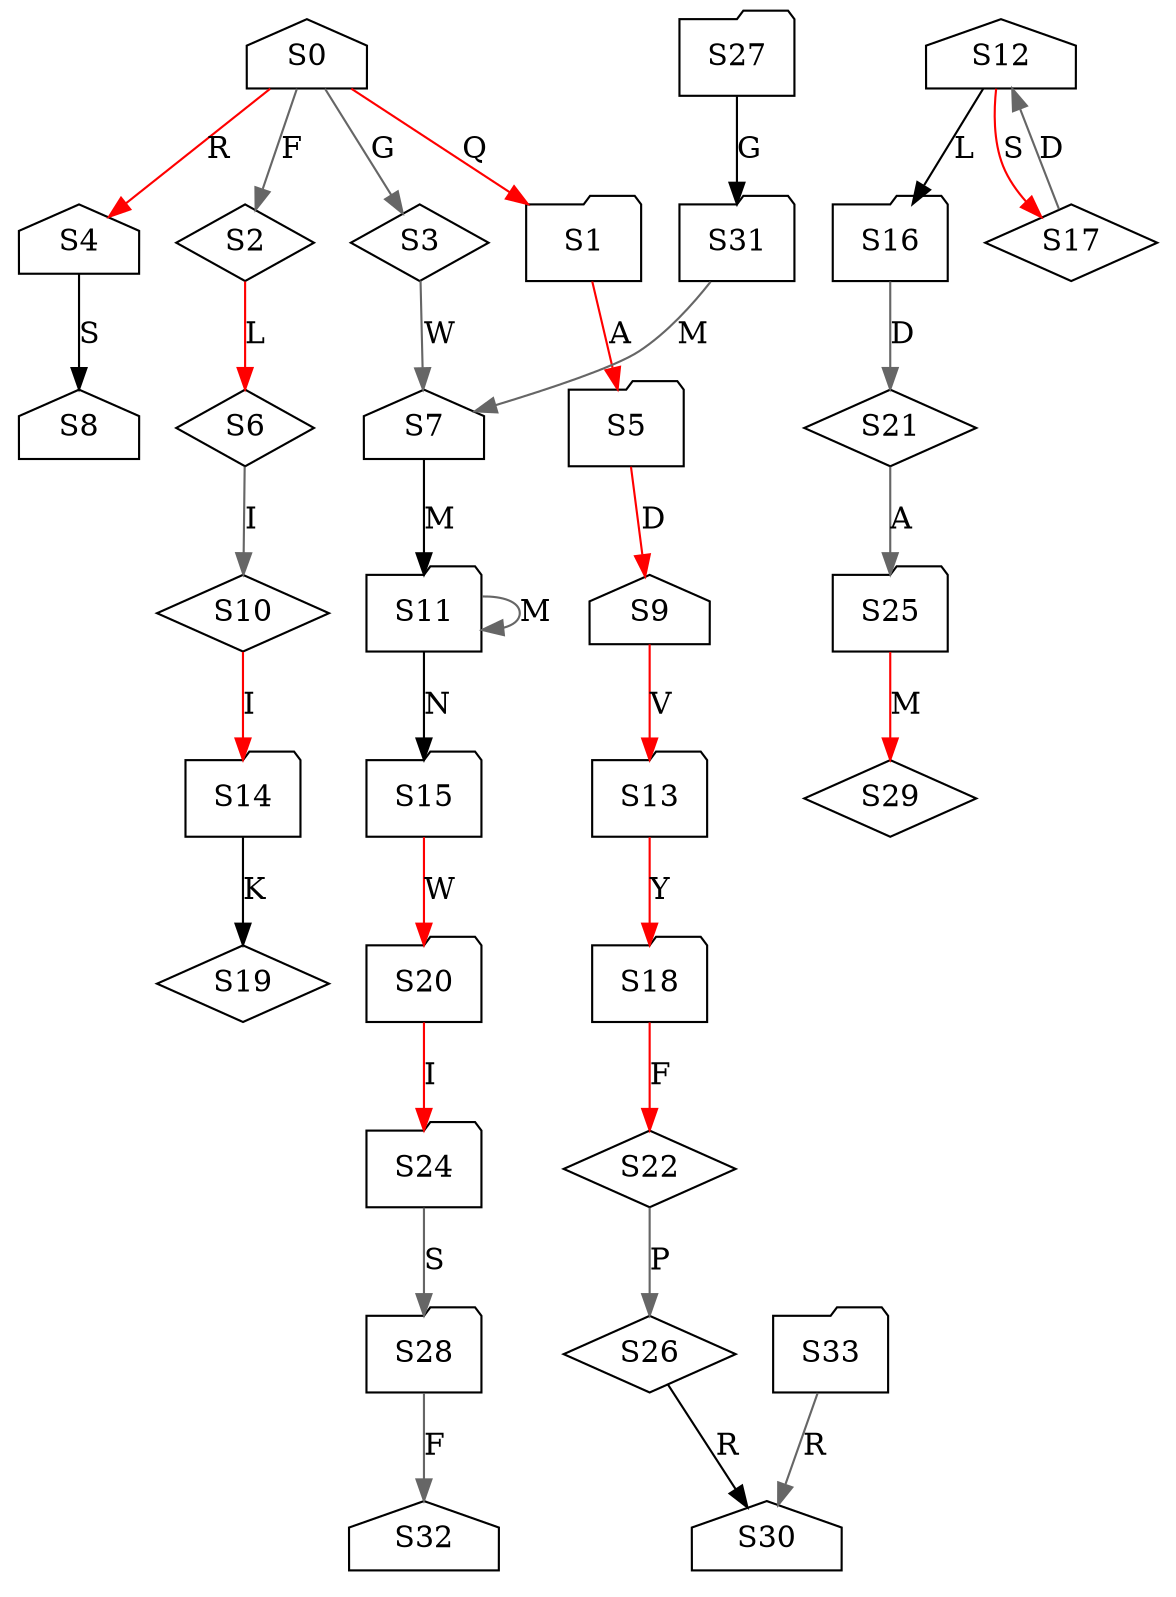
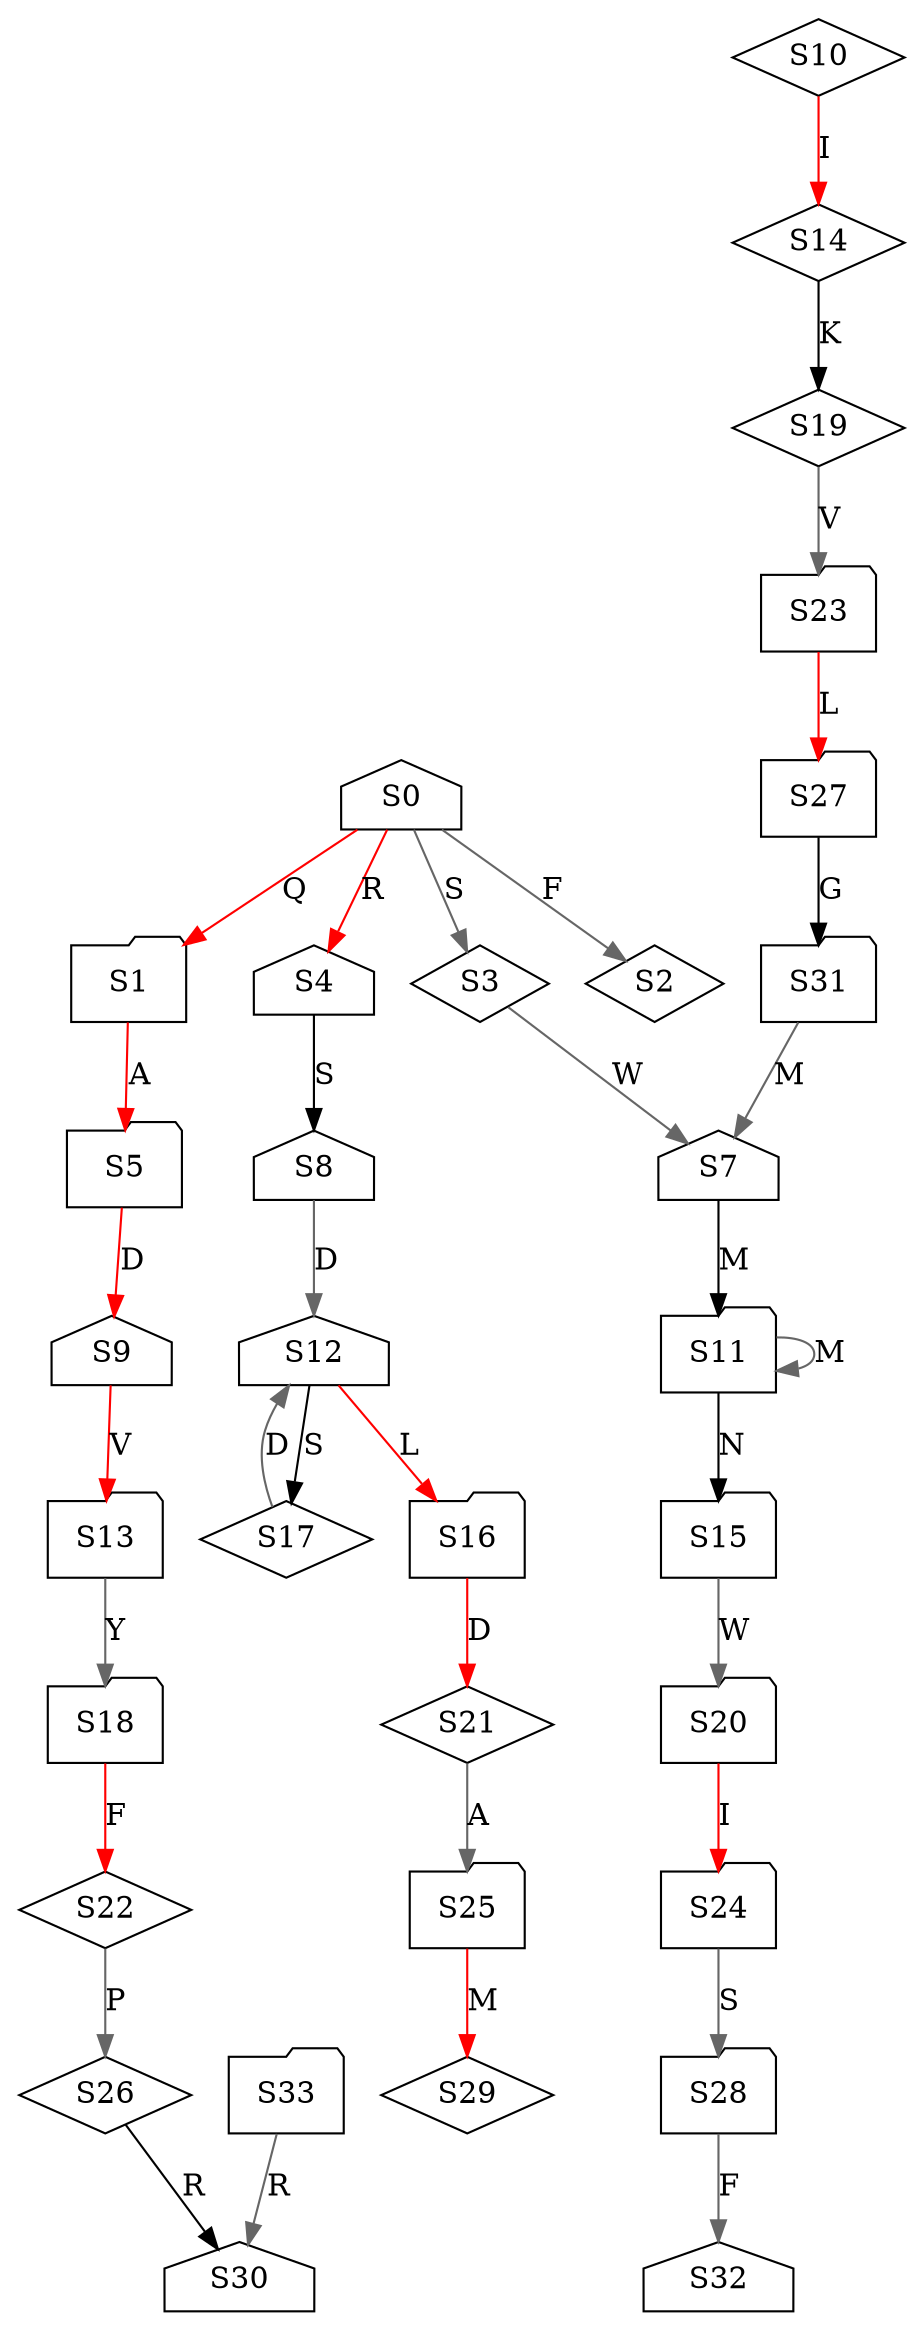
(954, 137) -> (380, 1435)
(998, 149) -> (302, 1434)
(384, 150) -> (454, 891)
(890, 325) -> (467, 1621)
(245, 428) -> none
none -> (819, 613)
(243, 798) -> (819, 243)
(424, 880) -> (718, 1621)
(650, 880) -> (105, 1621)
none -> (314, 1247)
